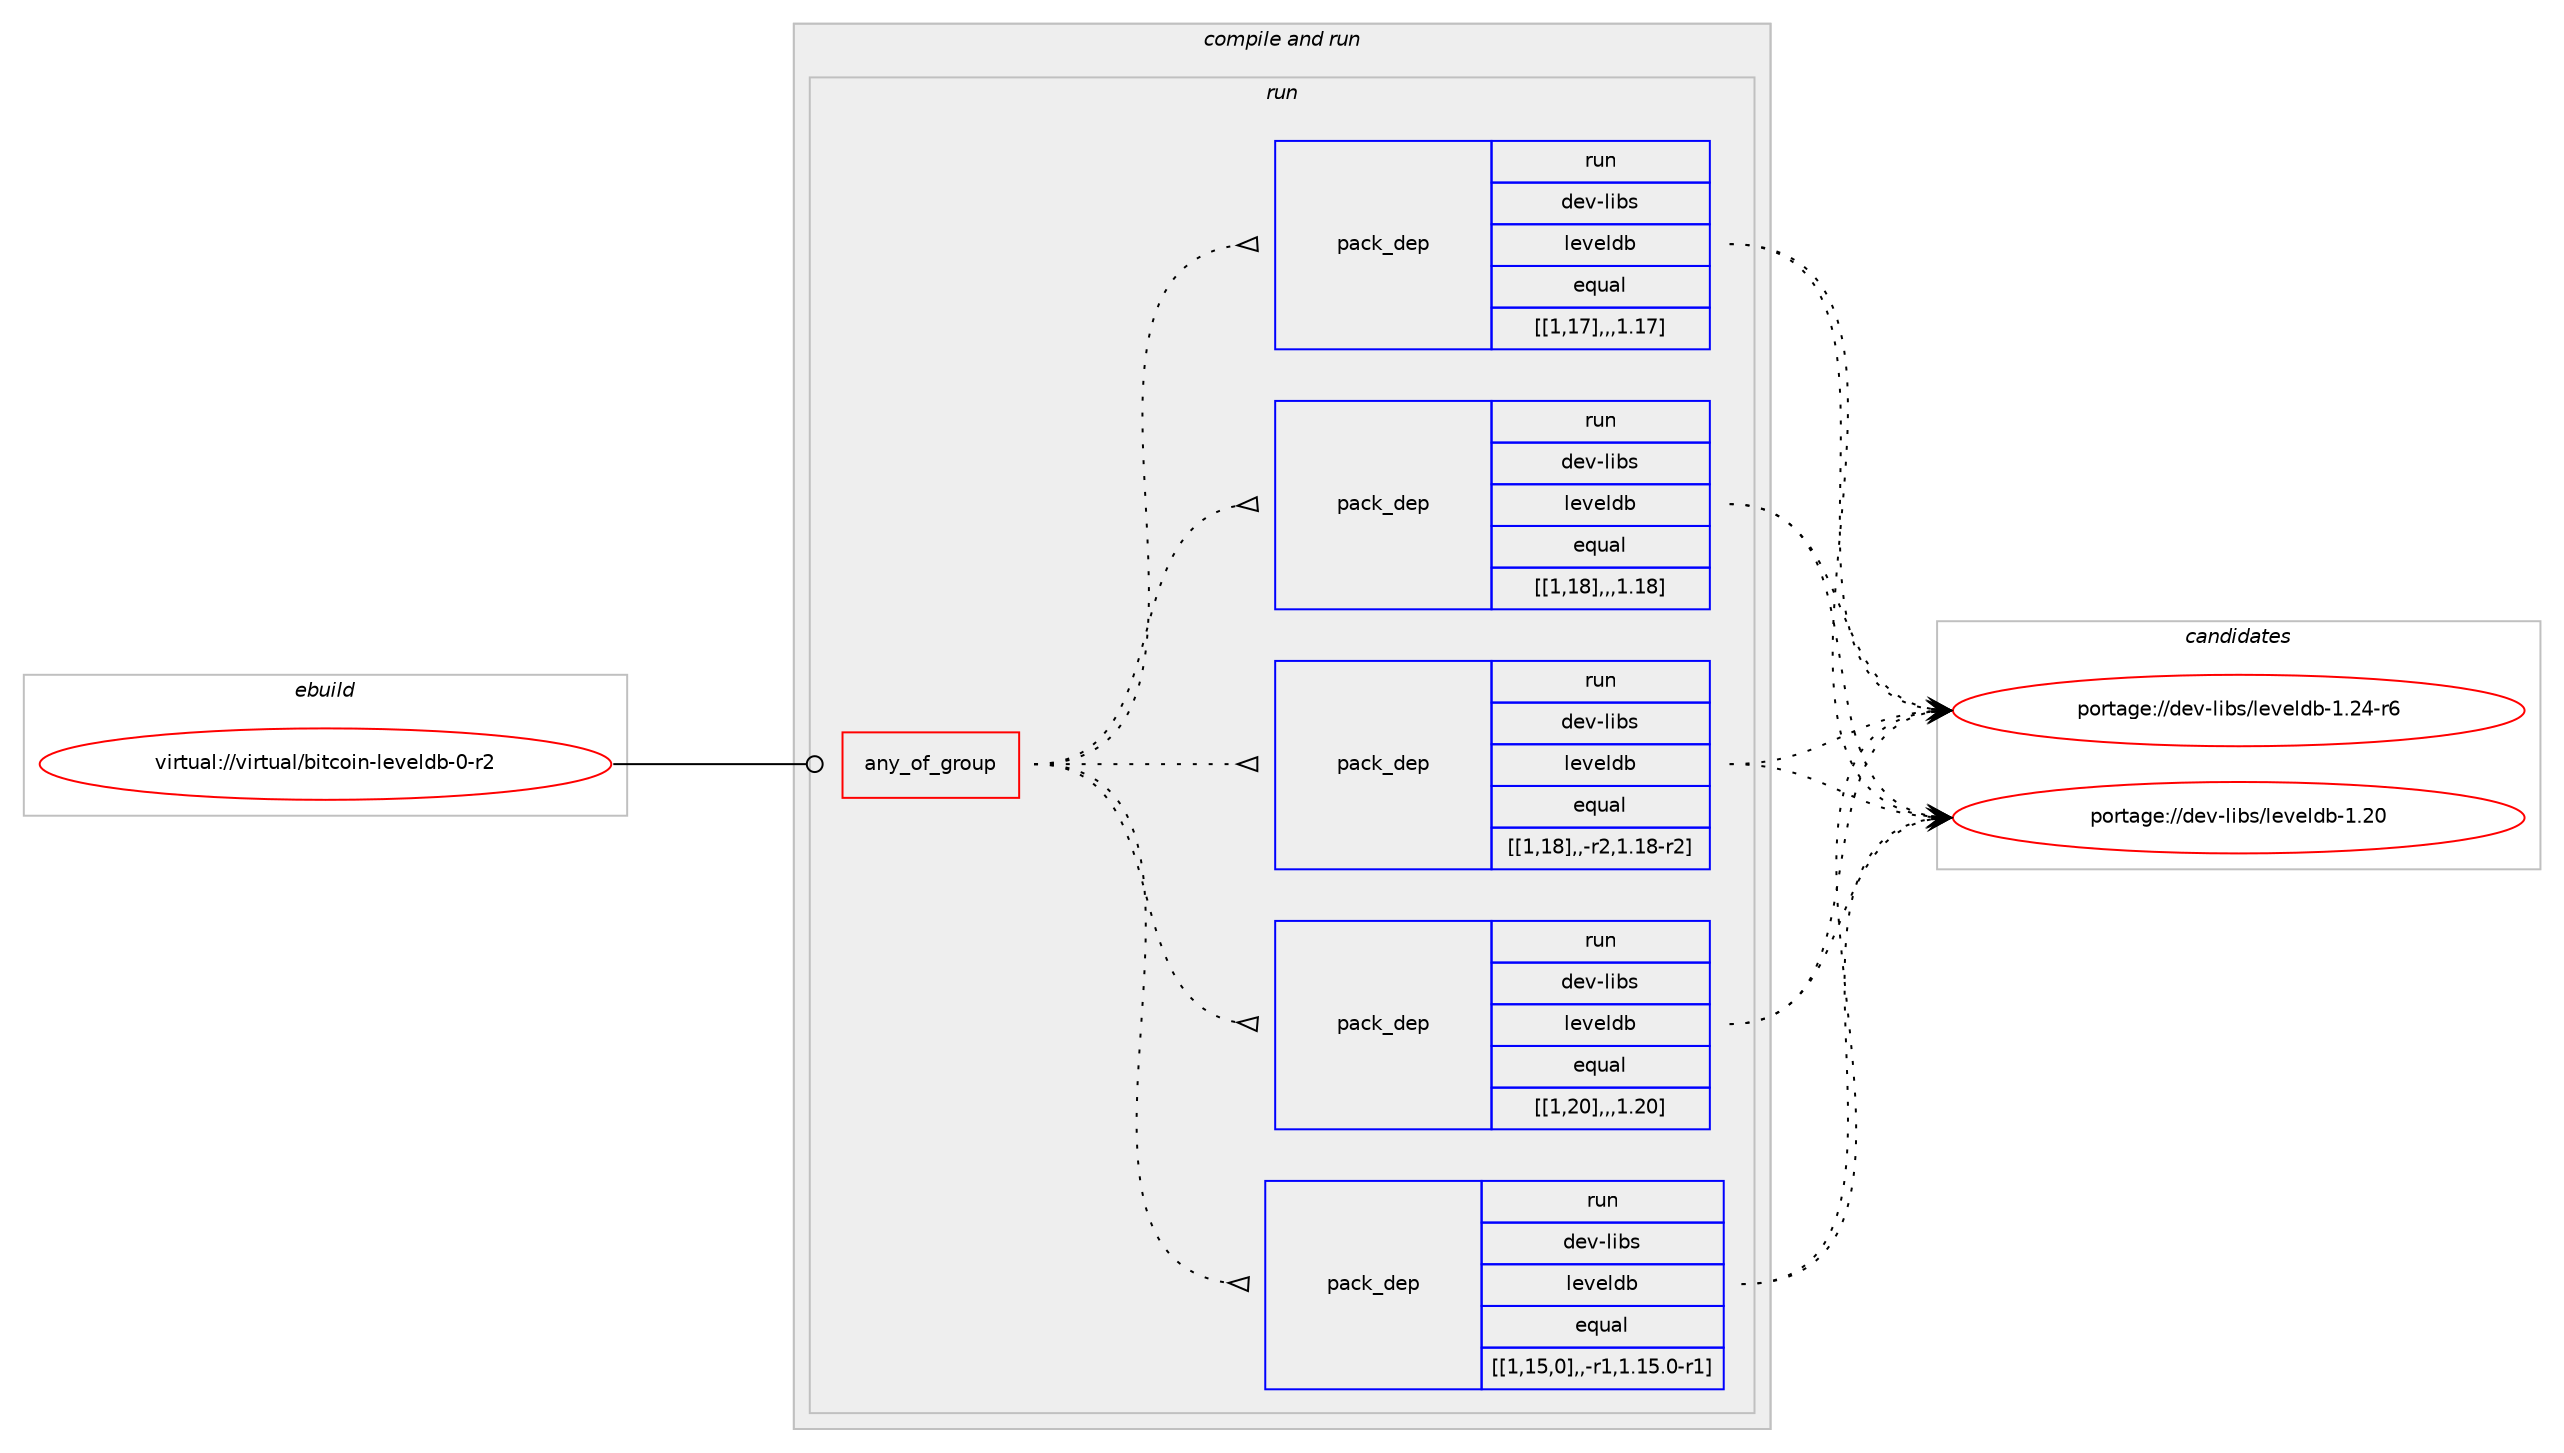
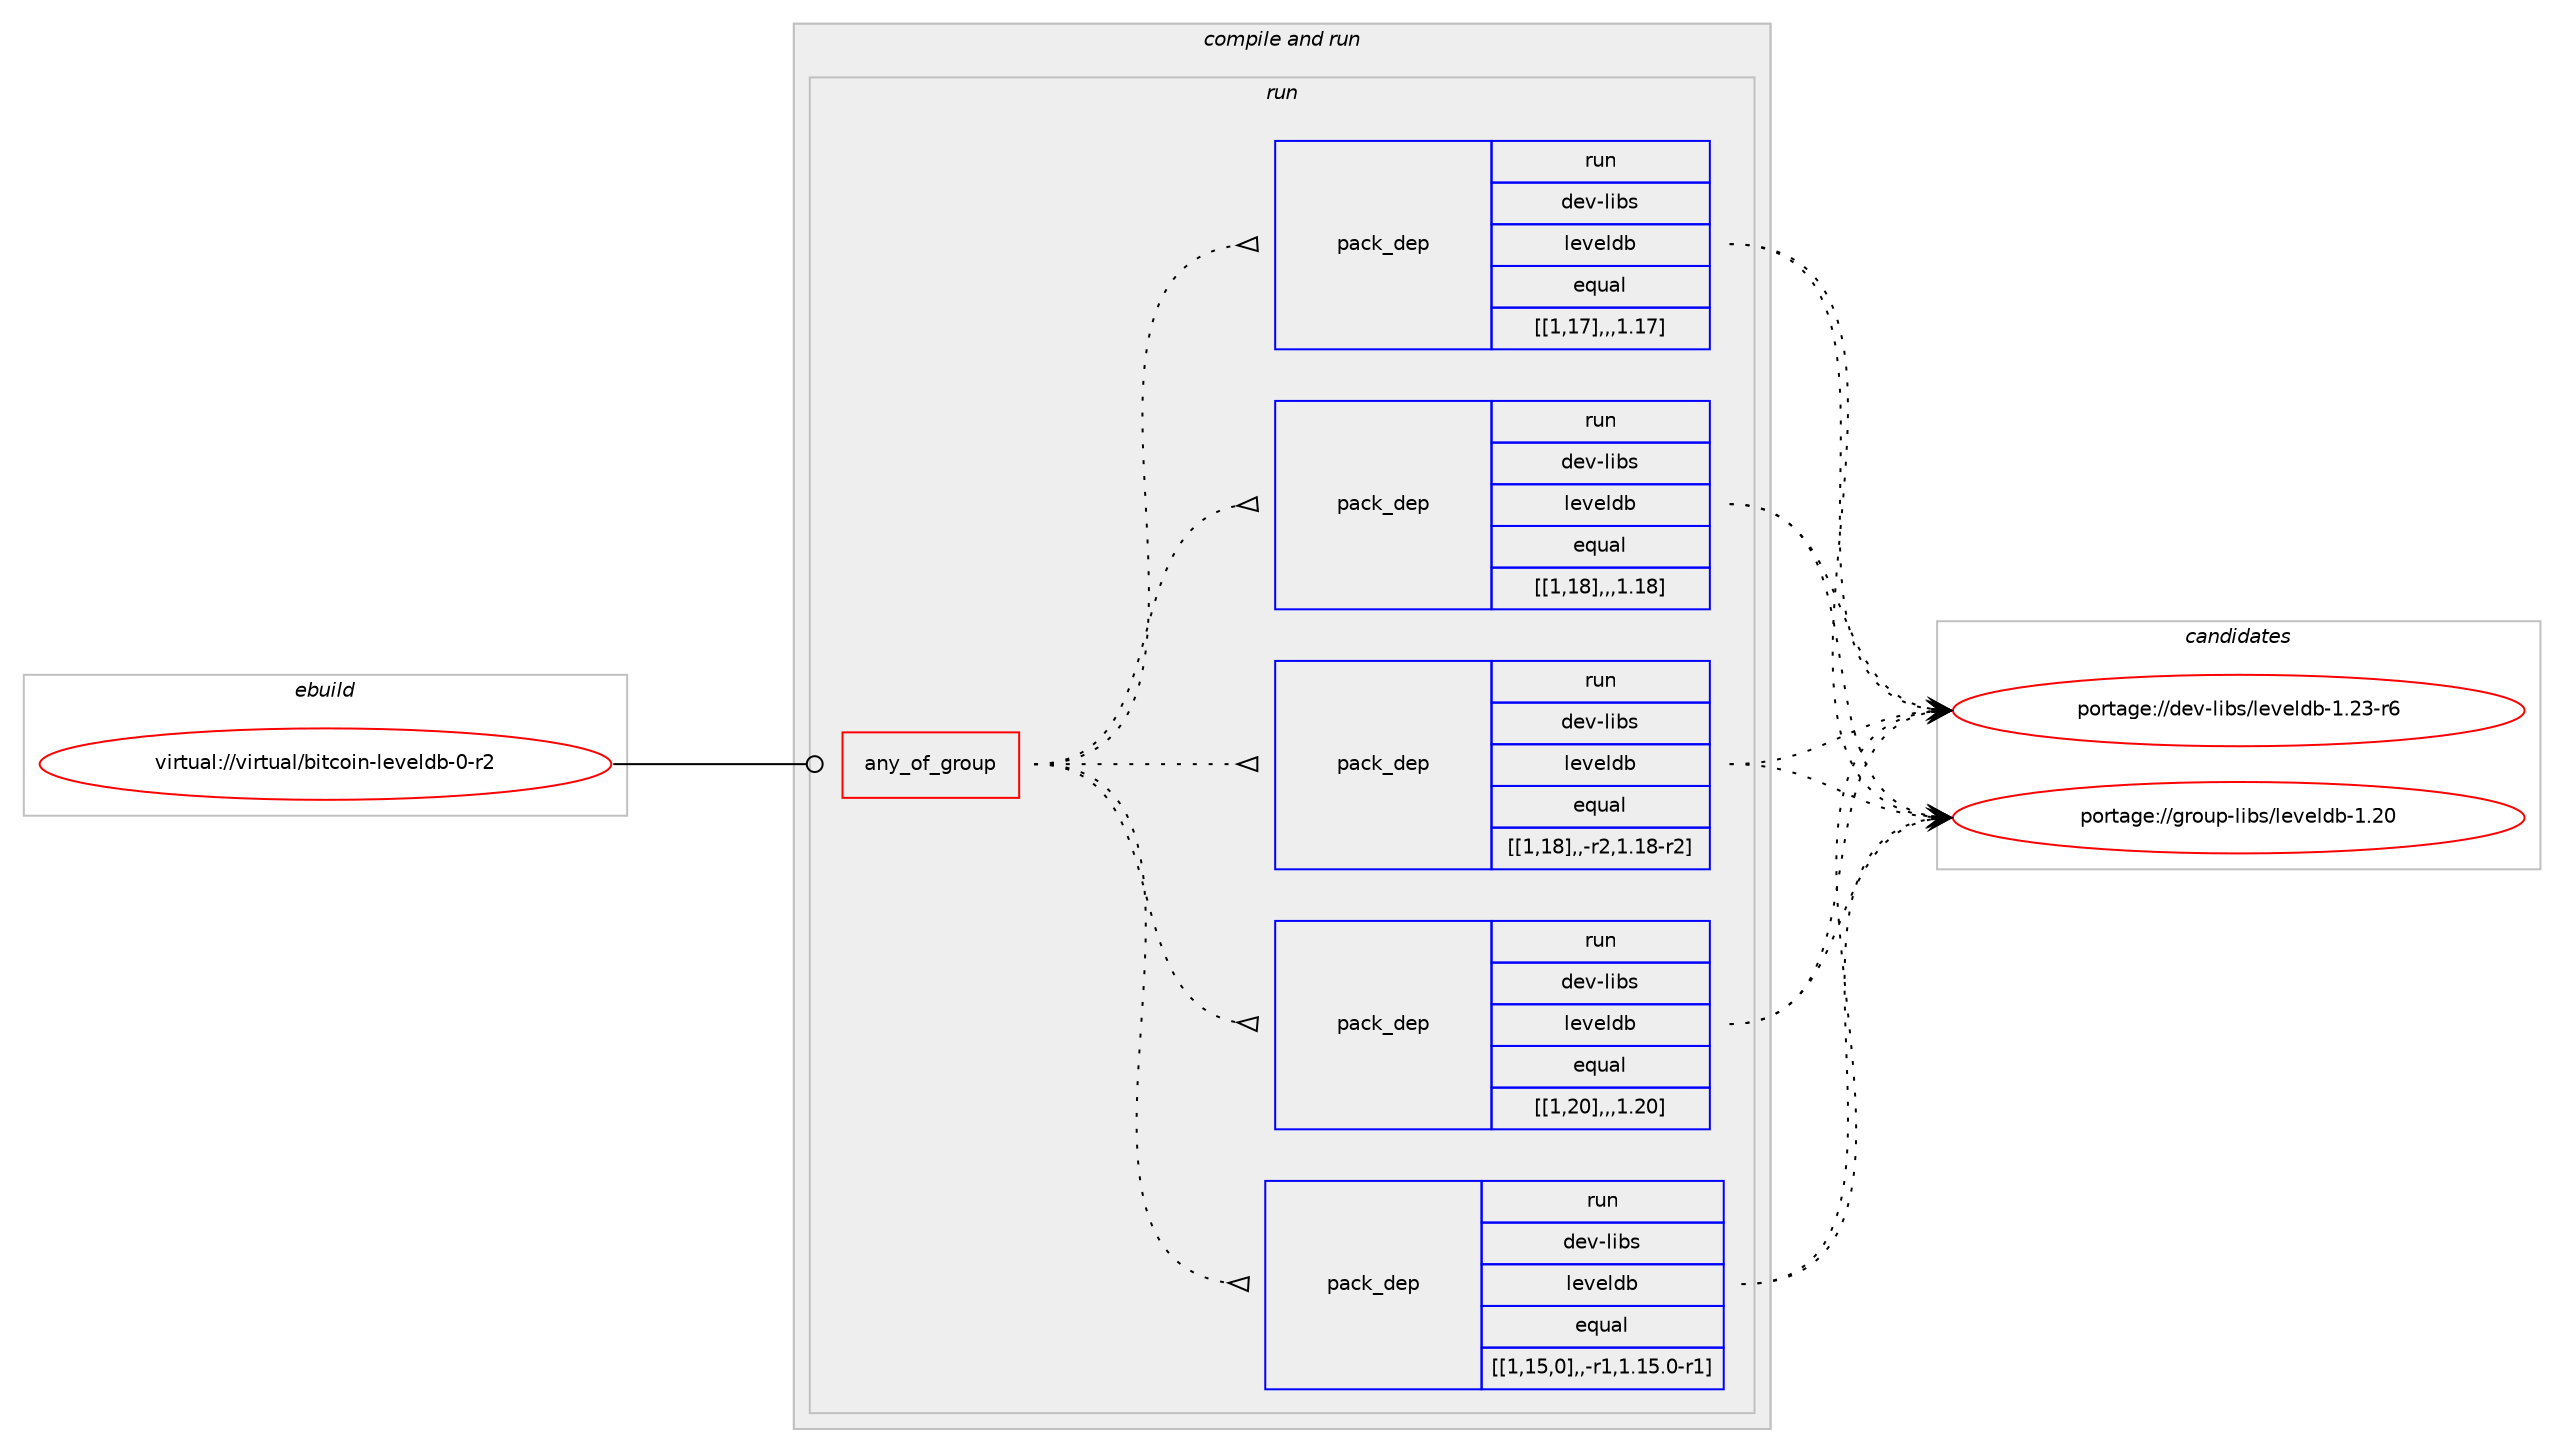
(2239, 711) -> (2239, 711)
(2239, 818) -> (2239, 818)
